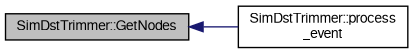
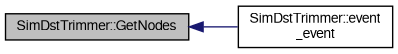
(323, 27) -> (316, 27)
